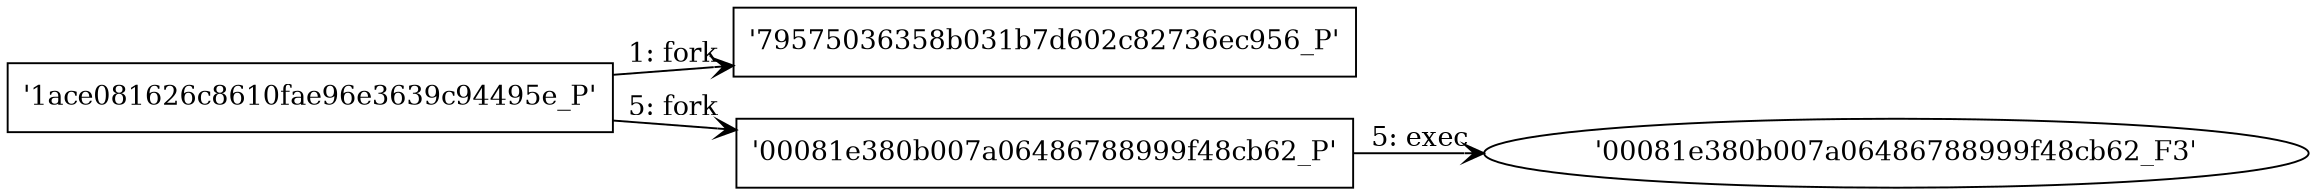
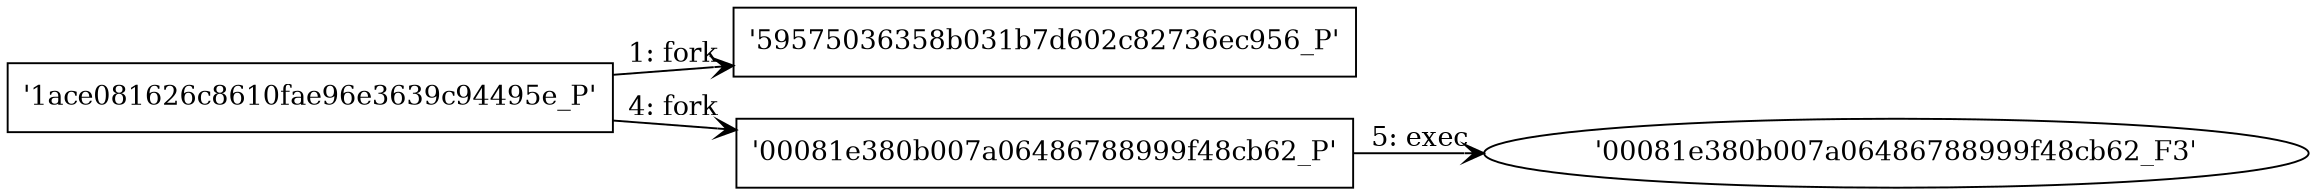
(1045, 42) -> (1045, 42)
(673, 108) -> (673, 108)
